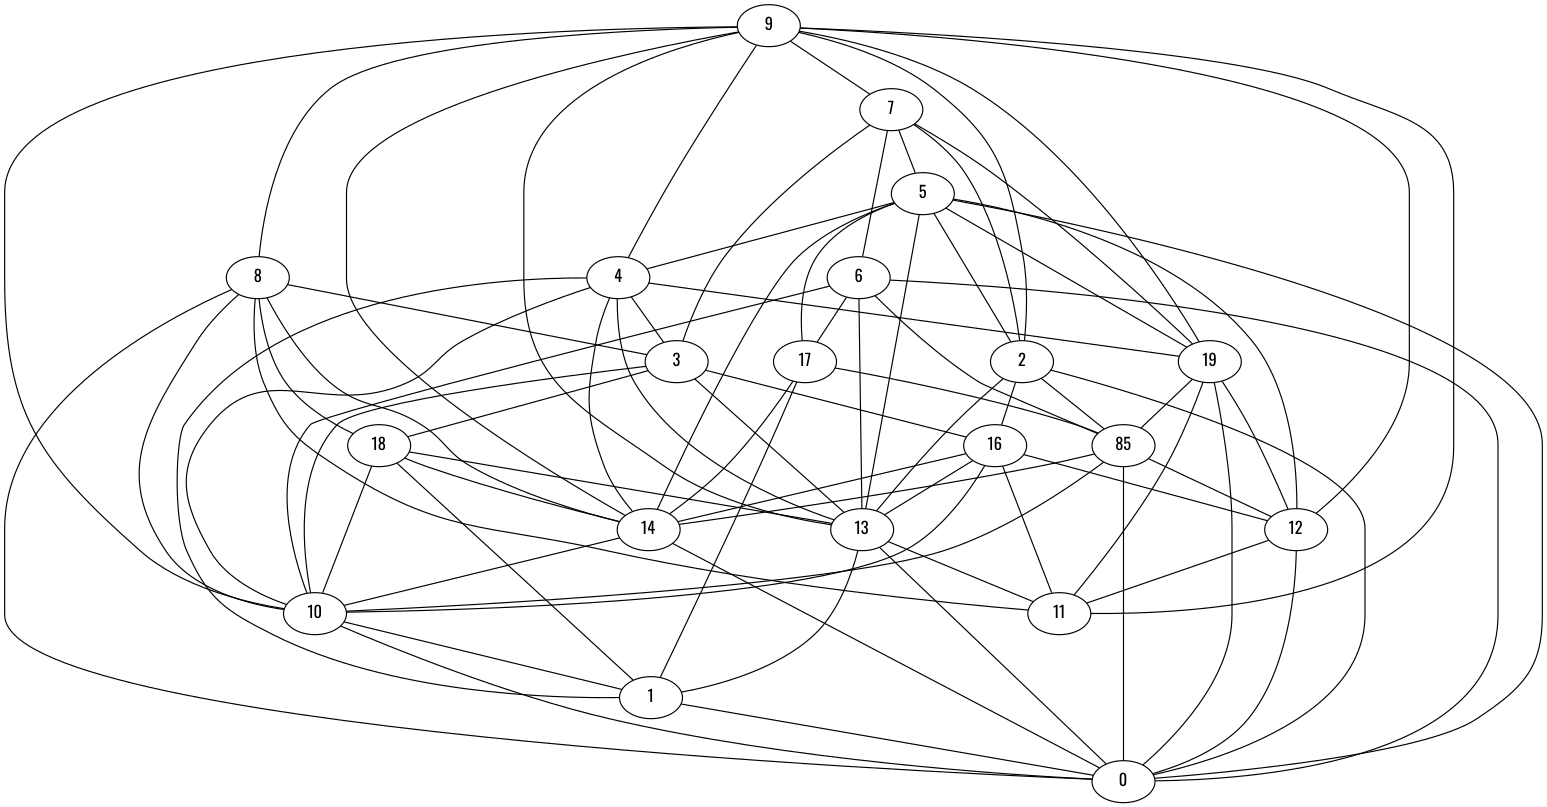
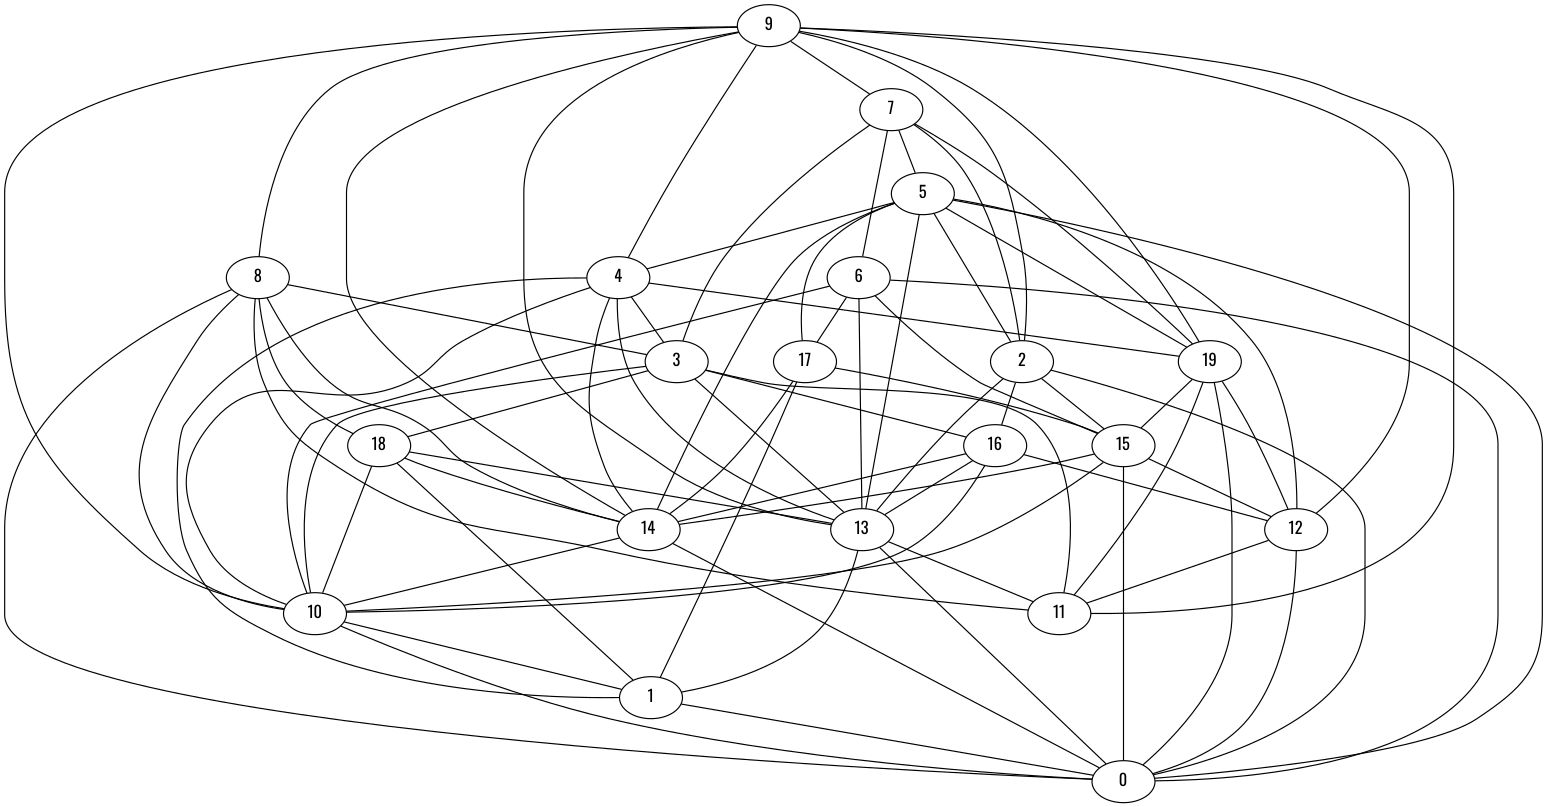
(1124, 446) -> (1124, 446)
(1027, 529) -> (923, 393)
